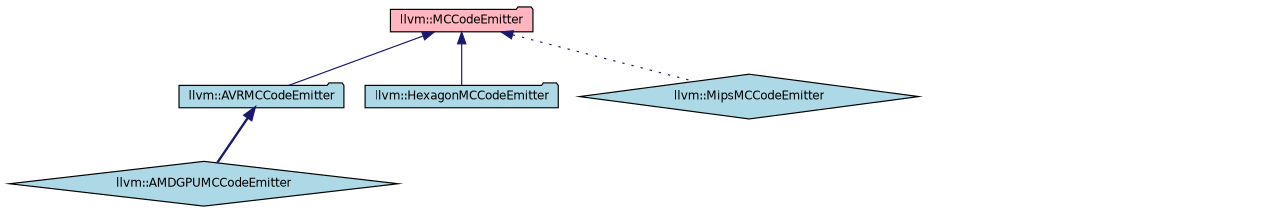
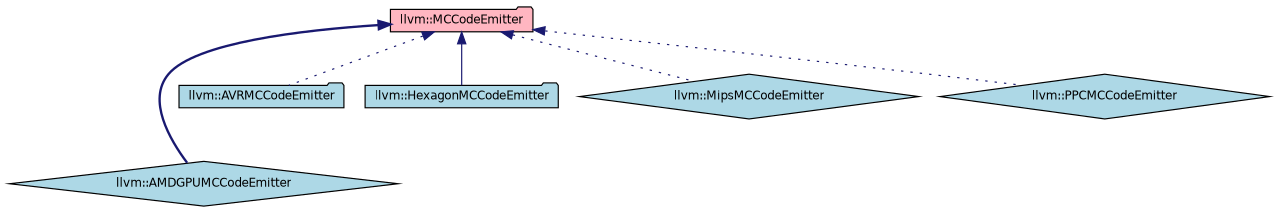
(356, 61) -> (356, 61)
none -> (1105, 97)
(233, 140) -> (222, 47)
